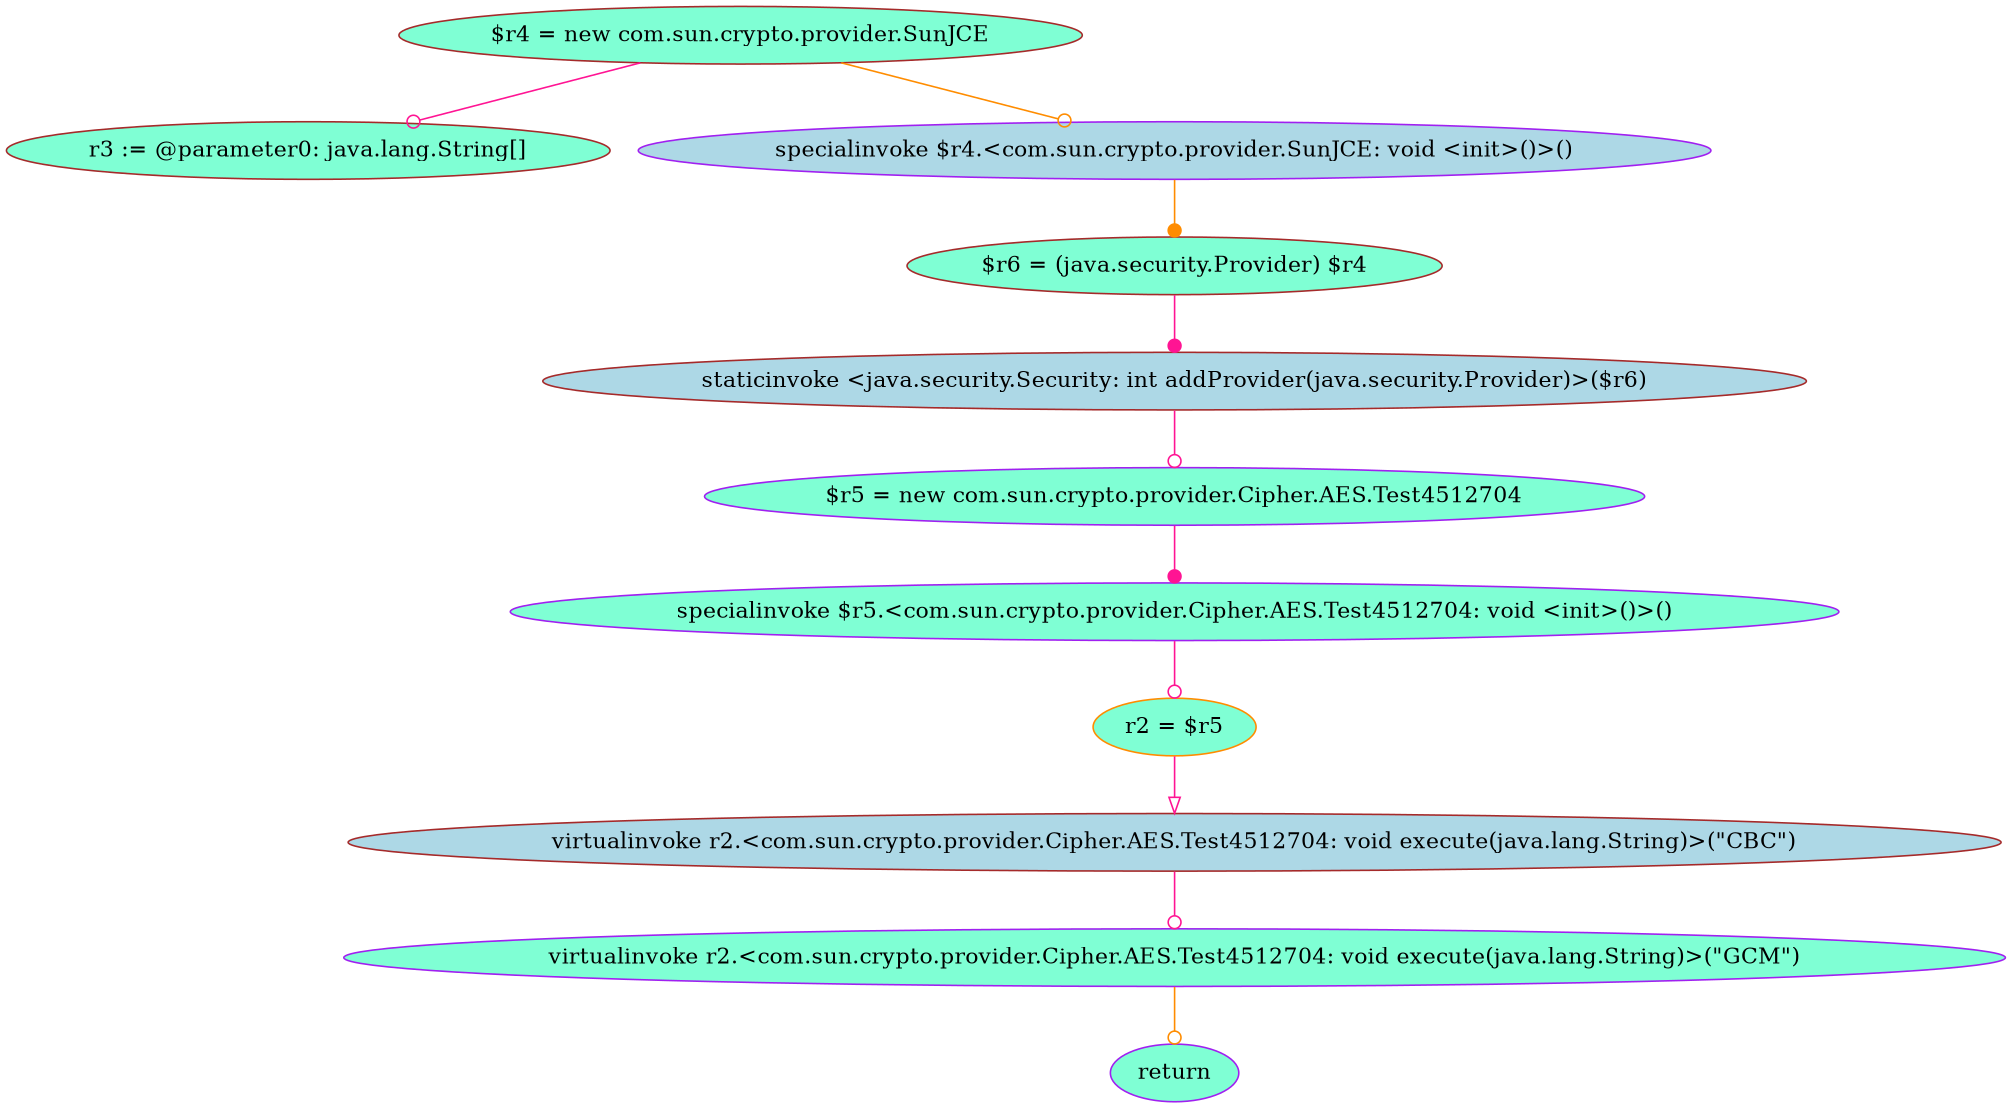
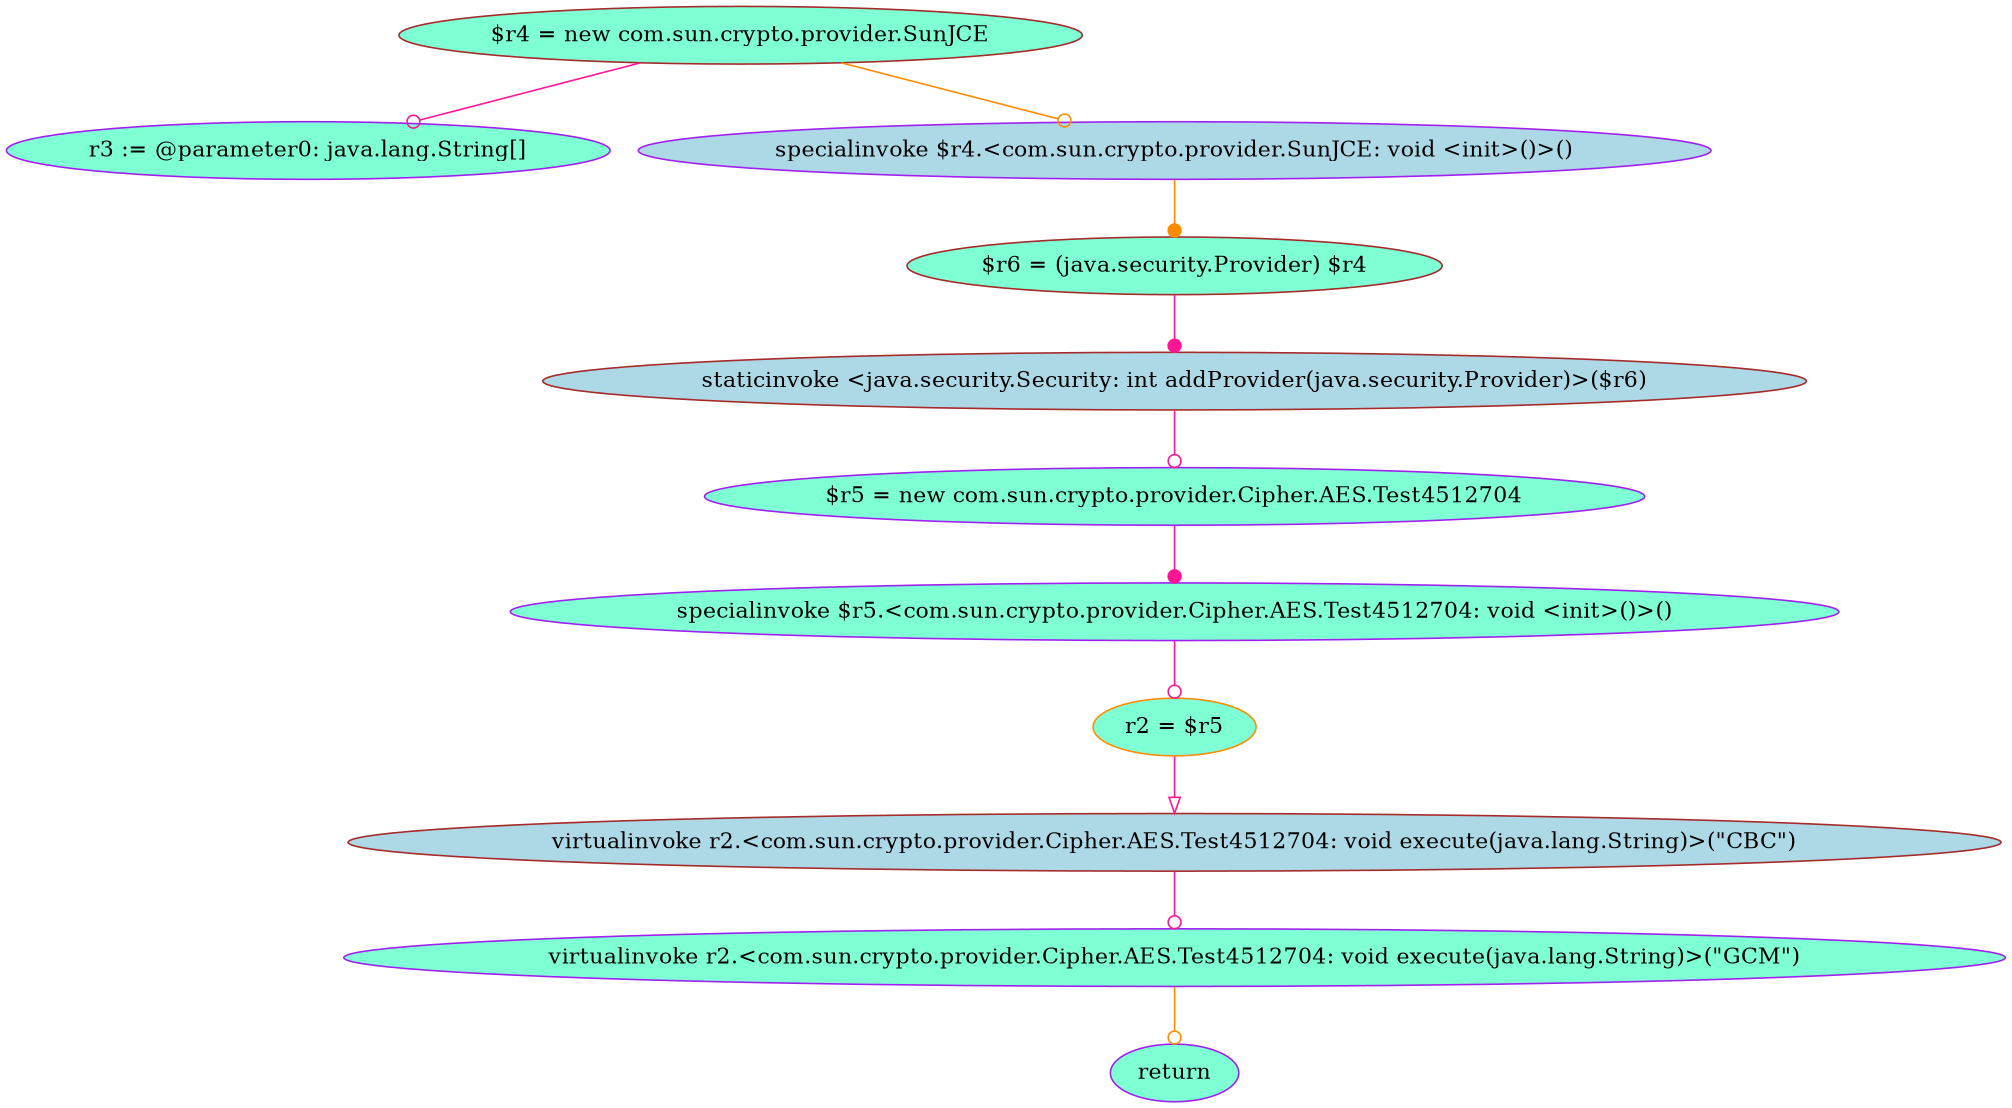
(308, 151) -> (308, 151)
